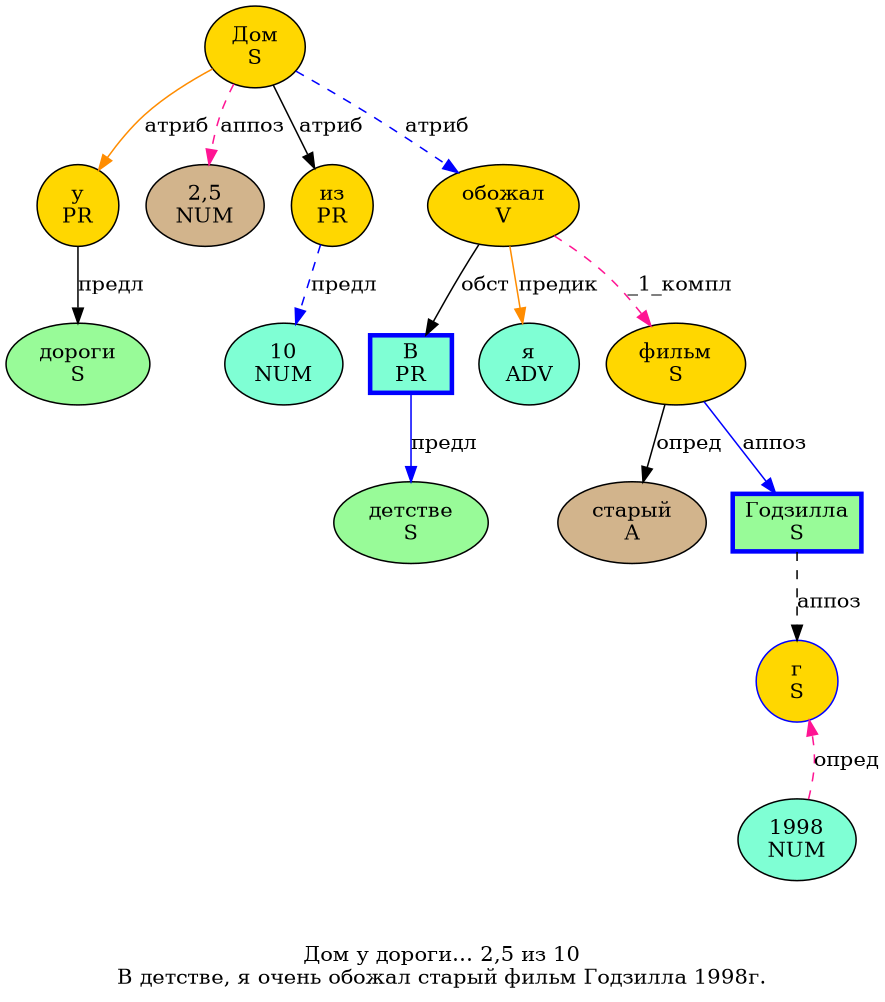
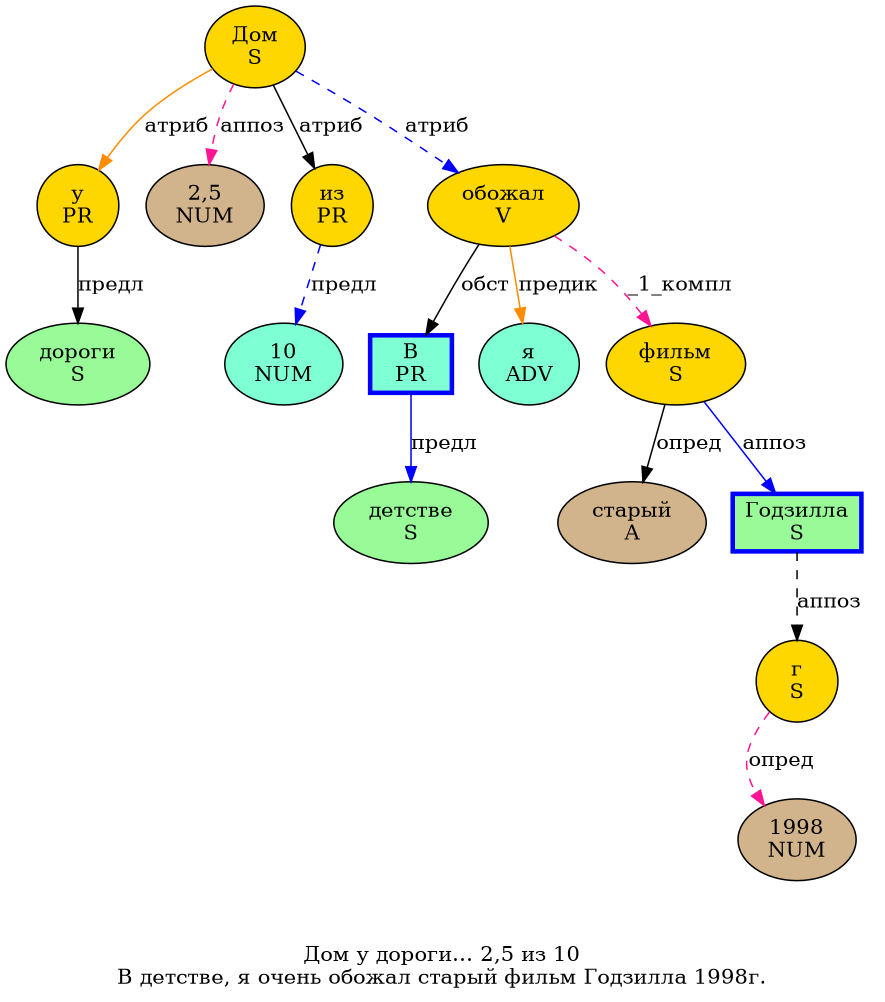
(797, 681) -> (797, 681)
(814, 768) -> (748, 751)
(797, 840) -> (797, 840)
